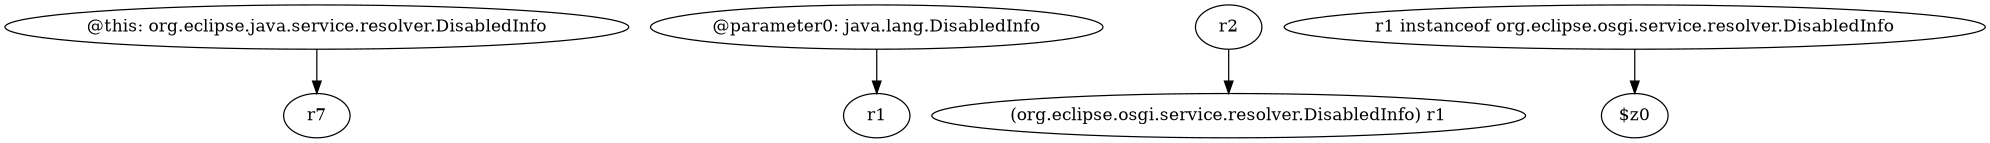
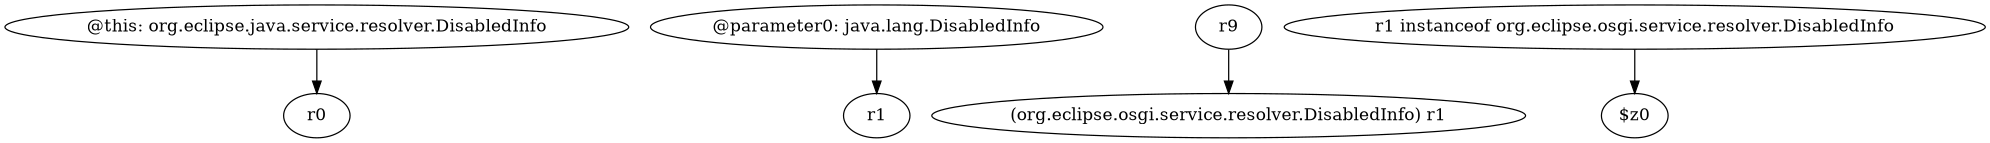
(1229, 27) -> (1229, 27)
(317, 116) -> (317, 116)
